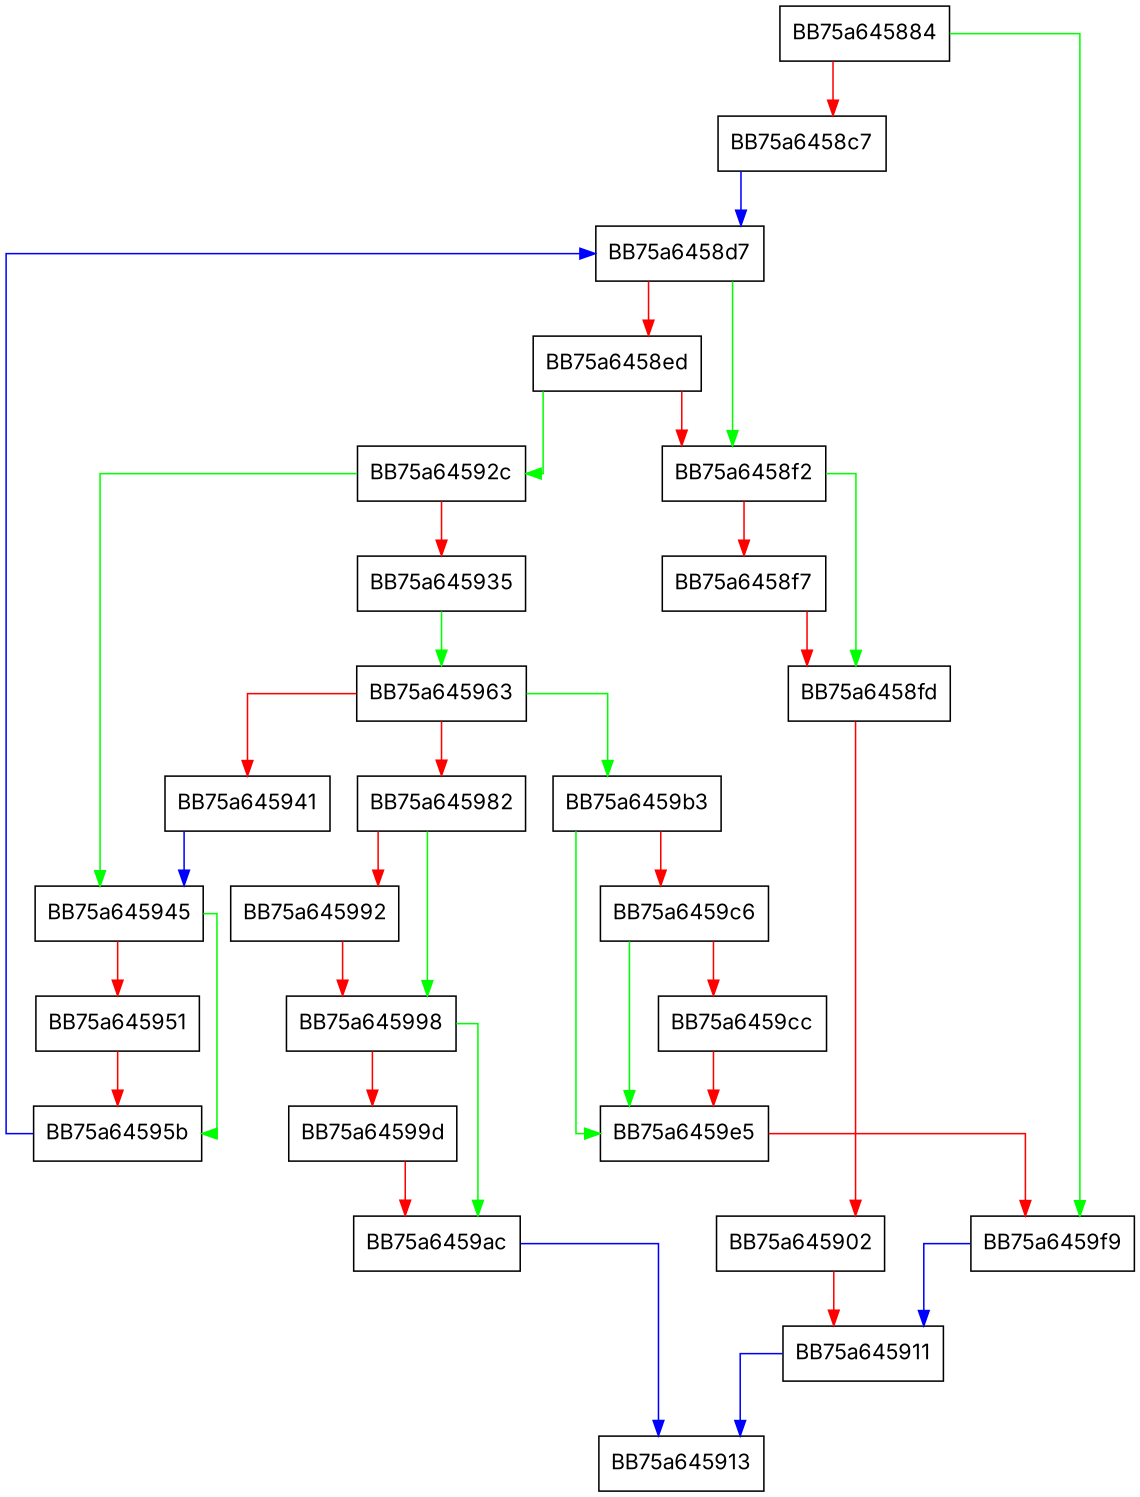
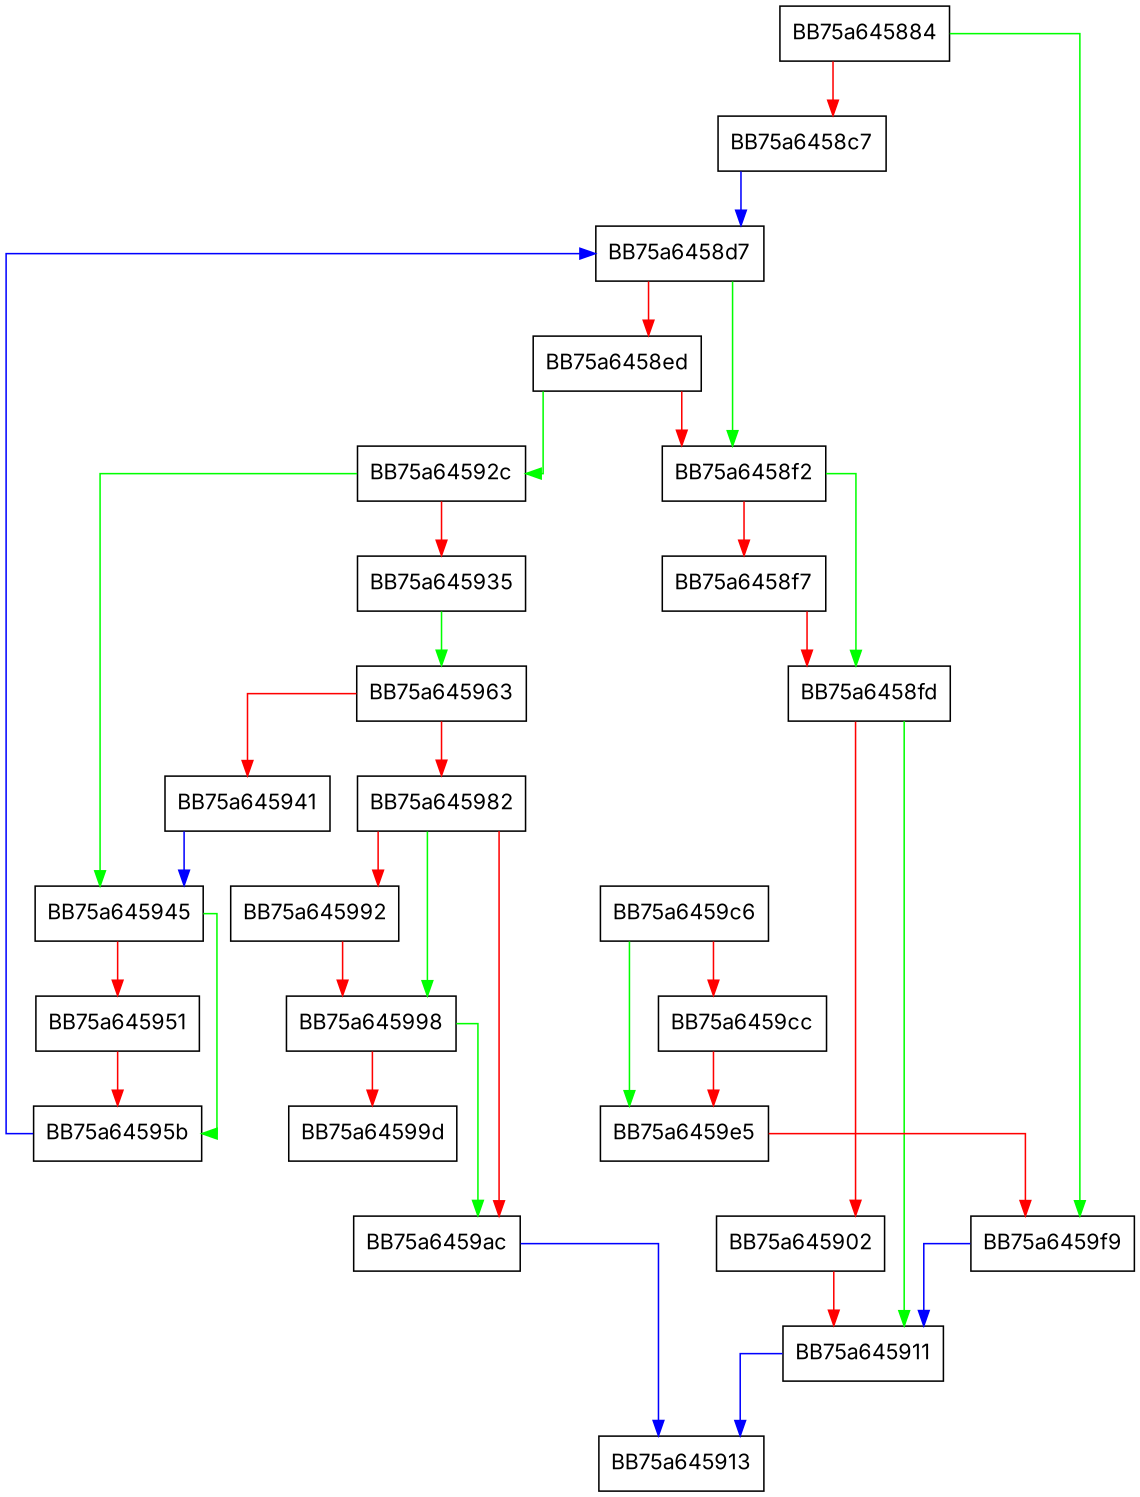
(637, 804) -> none
none -> (904, 1016)
(405, 1181) -> (499, 1016)
